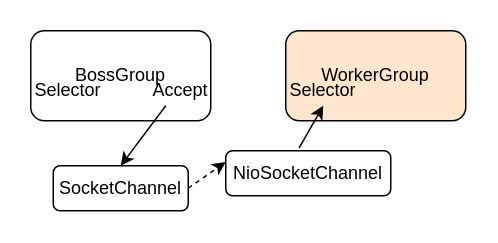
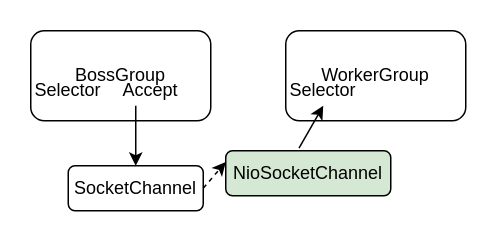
(376, 76) -> (376, 76)
(181, 91) -> (151, 91)
(308, 173) -> (308, 173)
(121, 188) -> (136, 188)
